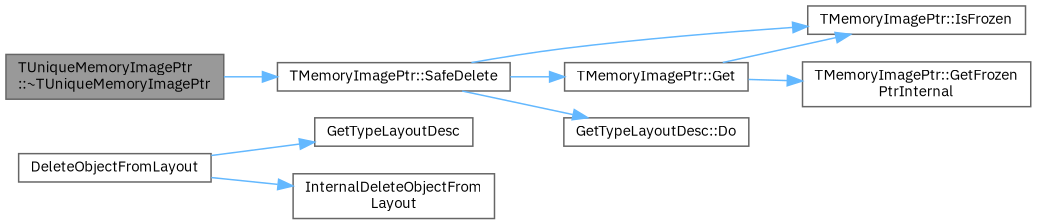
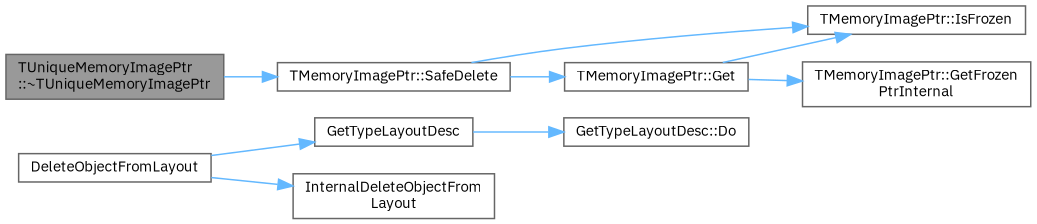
(518, 103) -> (511, 132)
